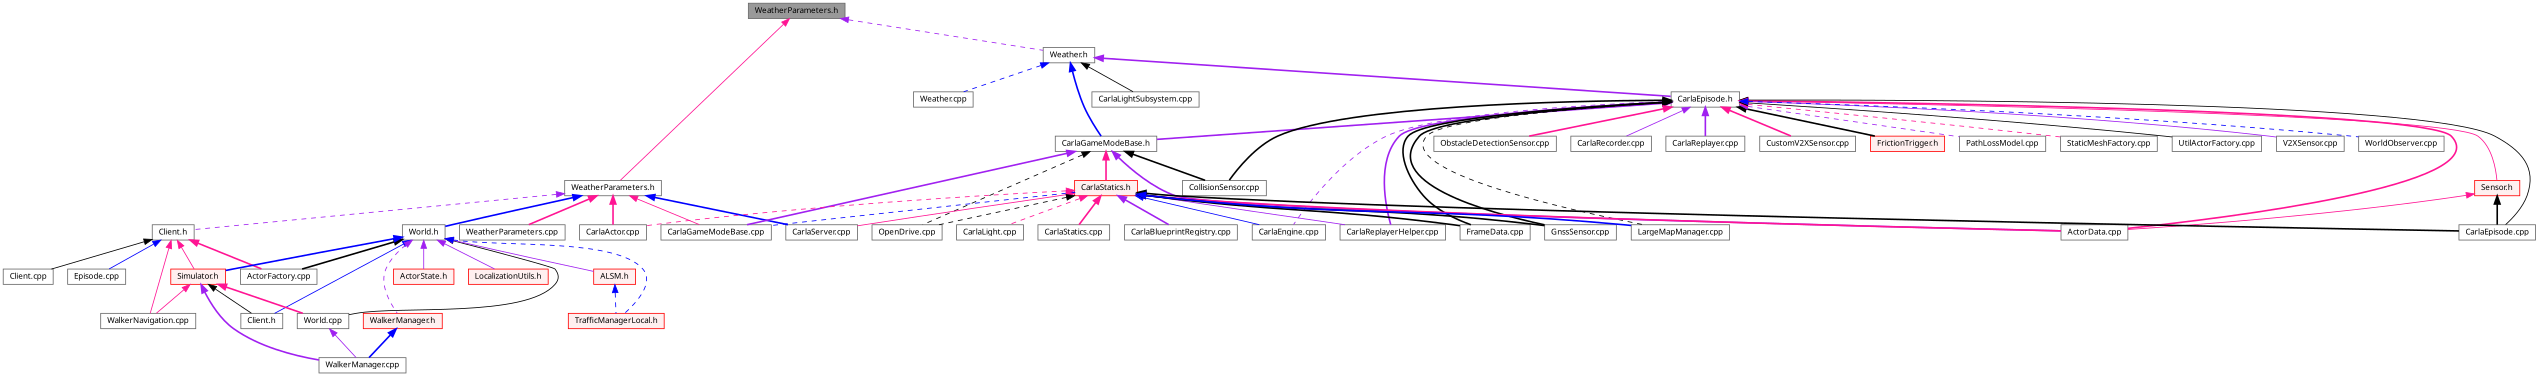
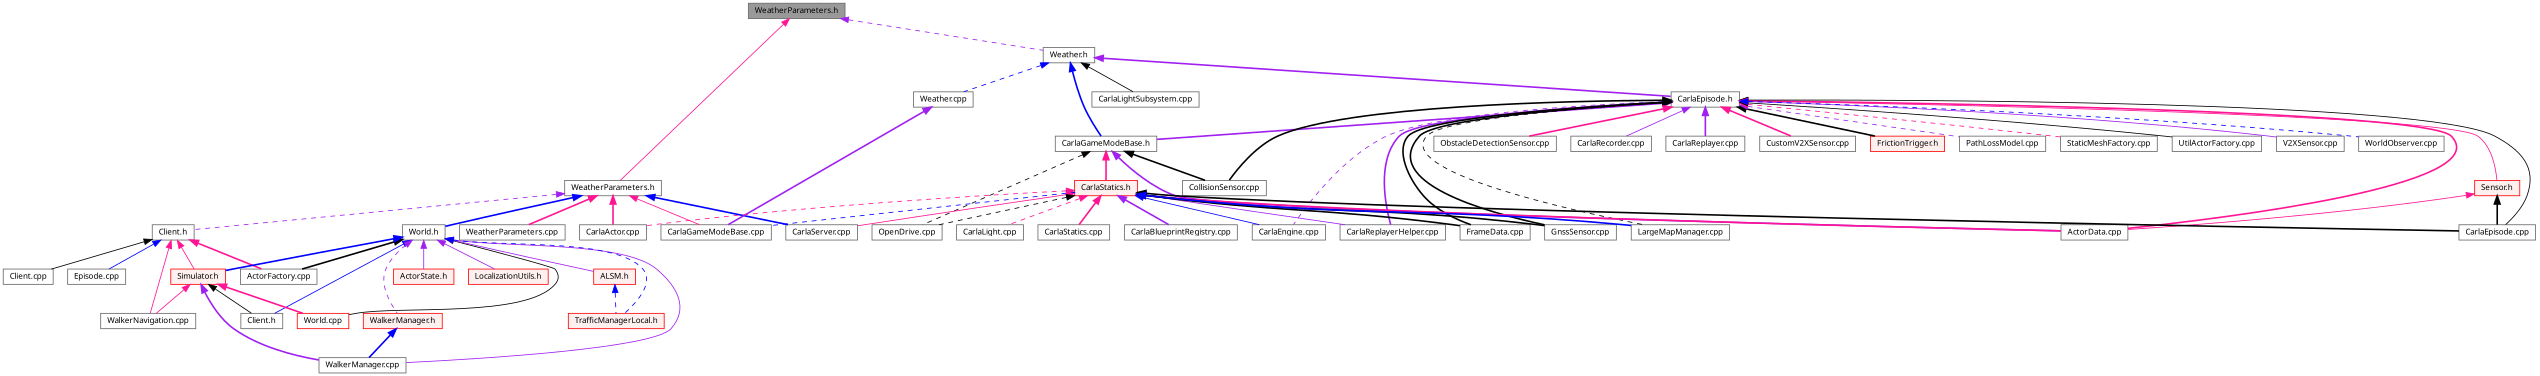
(907, 189) -> (826, 168)
(323, 321) -> (323, 321)
(346, 346) -> (674, 325)
